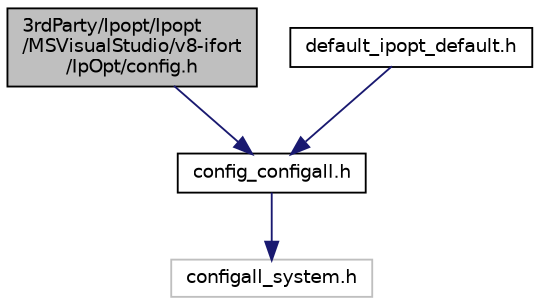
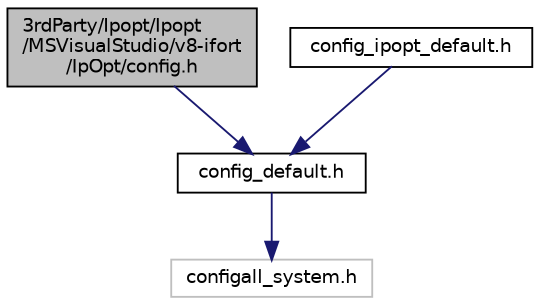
(411, 47) -> (411, 47)
(272, 173) -> (272, 173)
